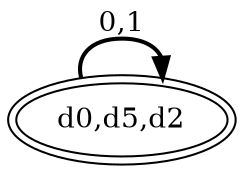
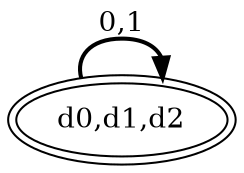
(122, 120) -> (122, 120)
